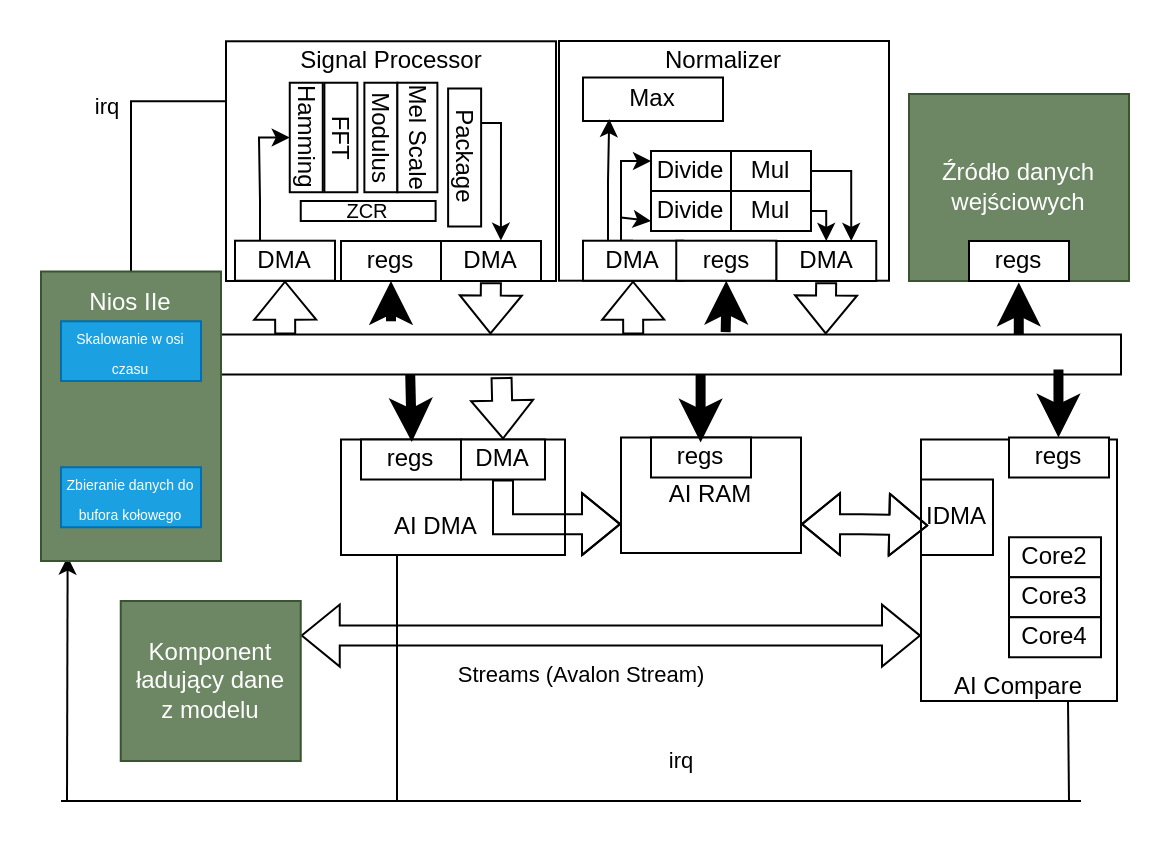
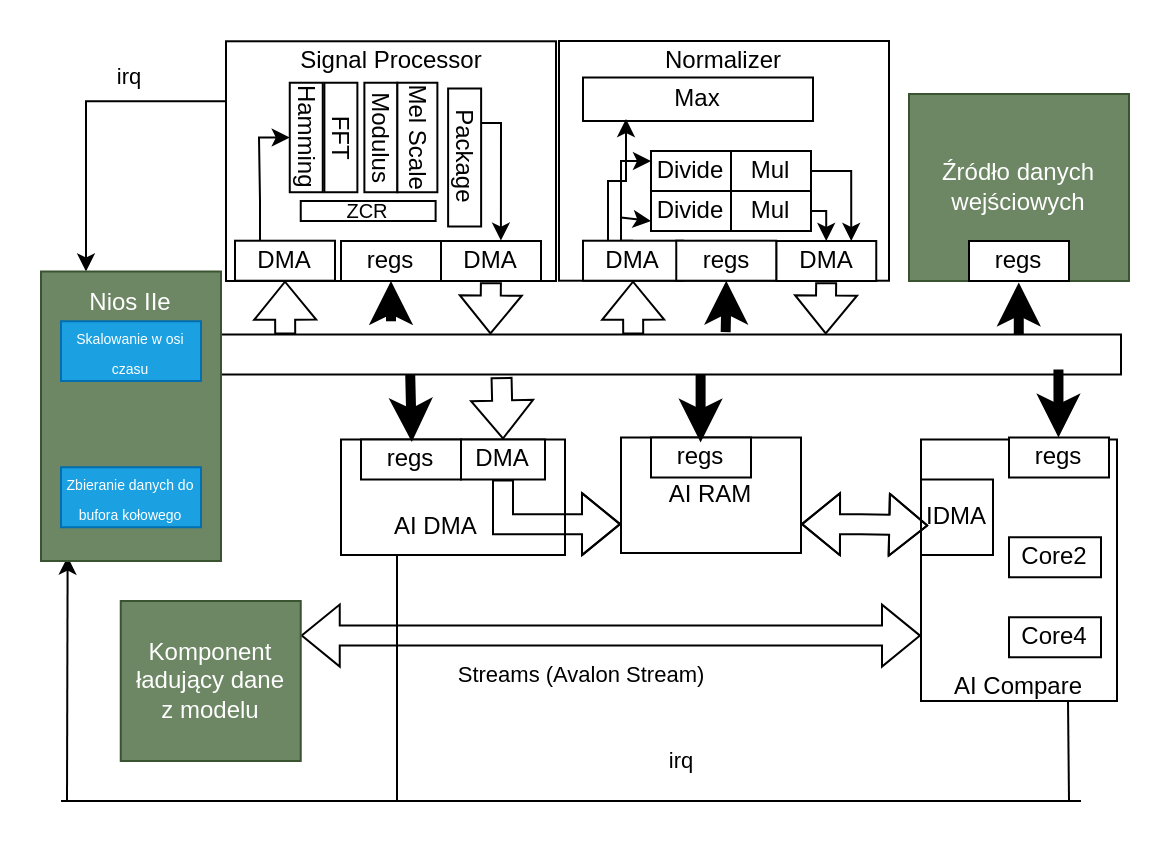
(653, 99) -> (698, 99)
(131, 185) -> (86, 156)
(1055, 597) -> none
